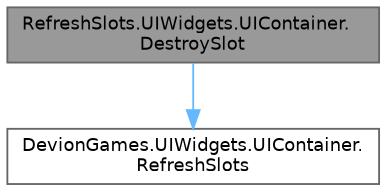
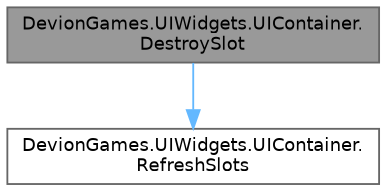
(193, 35) -> (193, 35)
